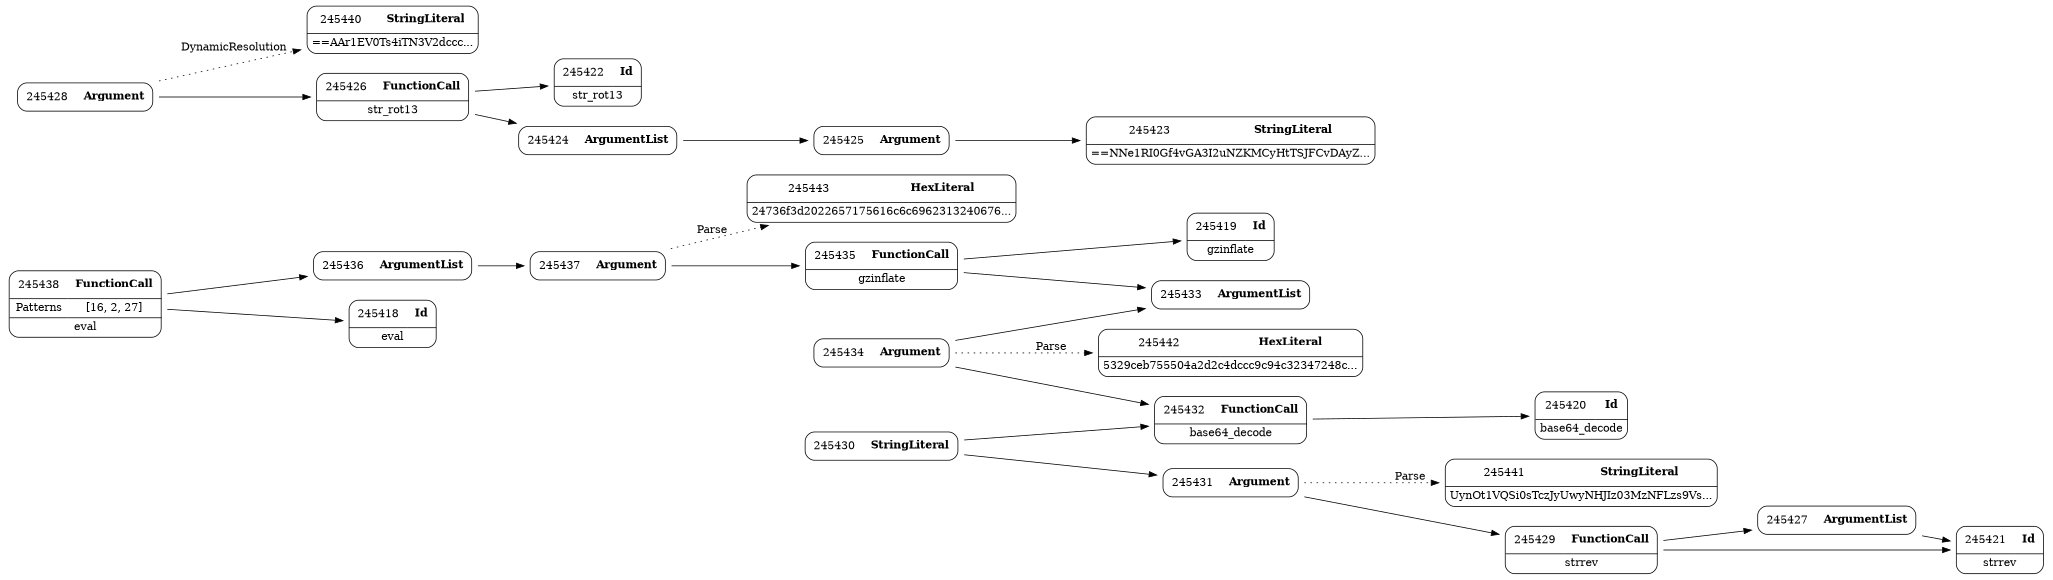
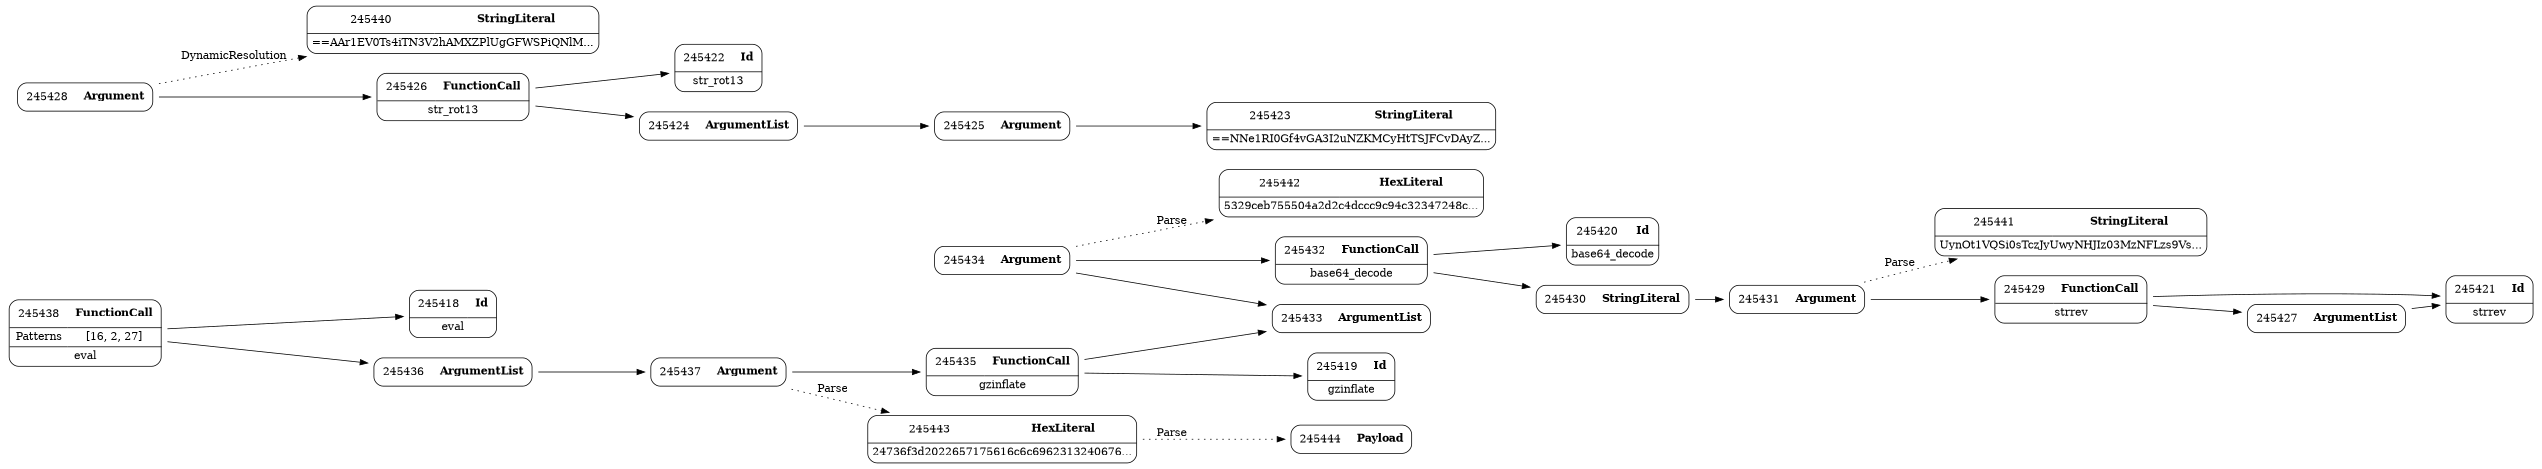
(393, 43) -> (453, 43)
(1052, 433) -> (1478, 279)
none -> (1351, 439)
